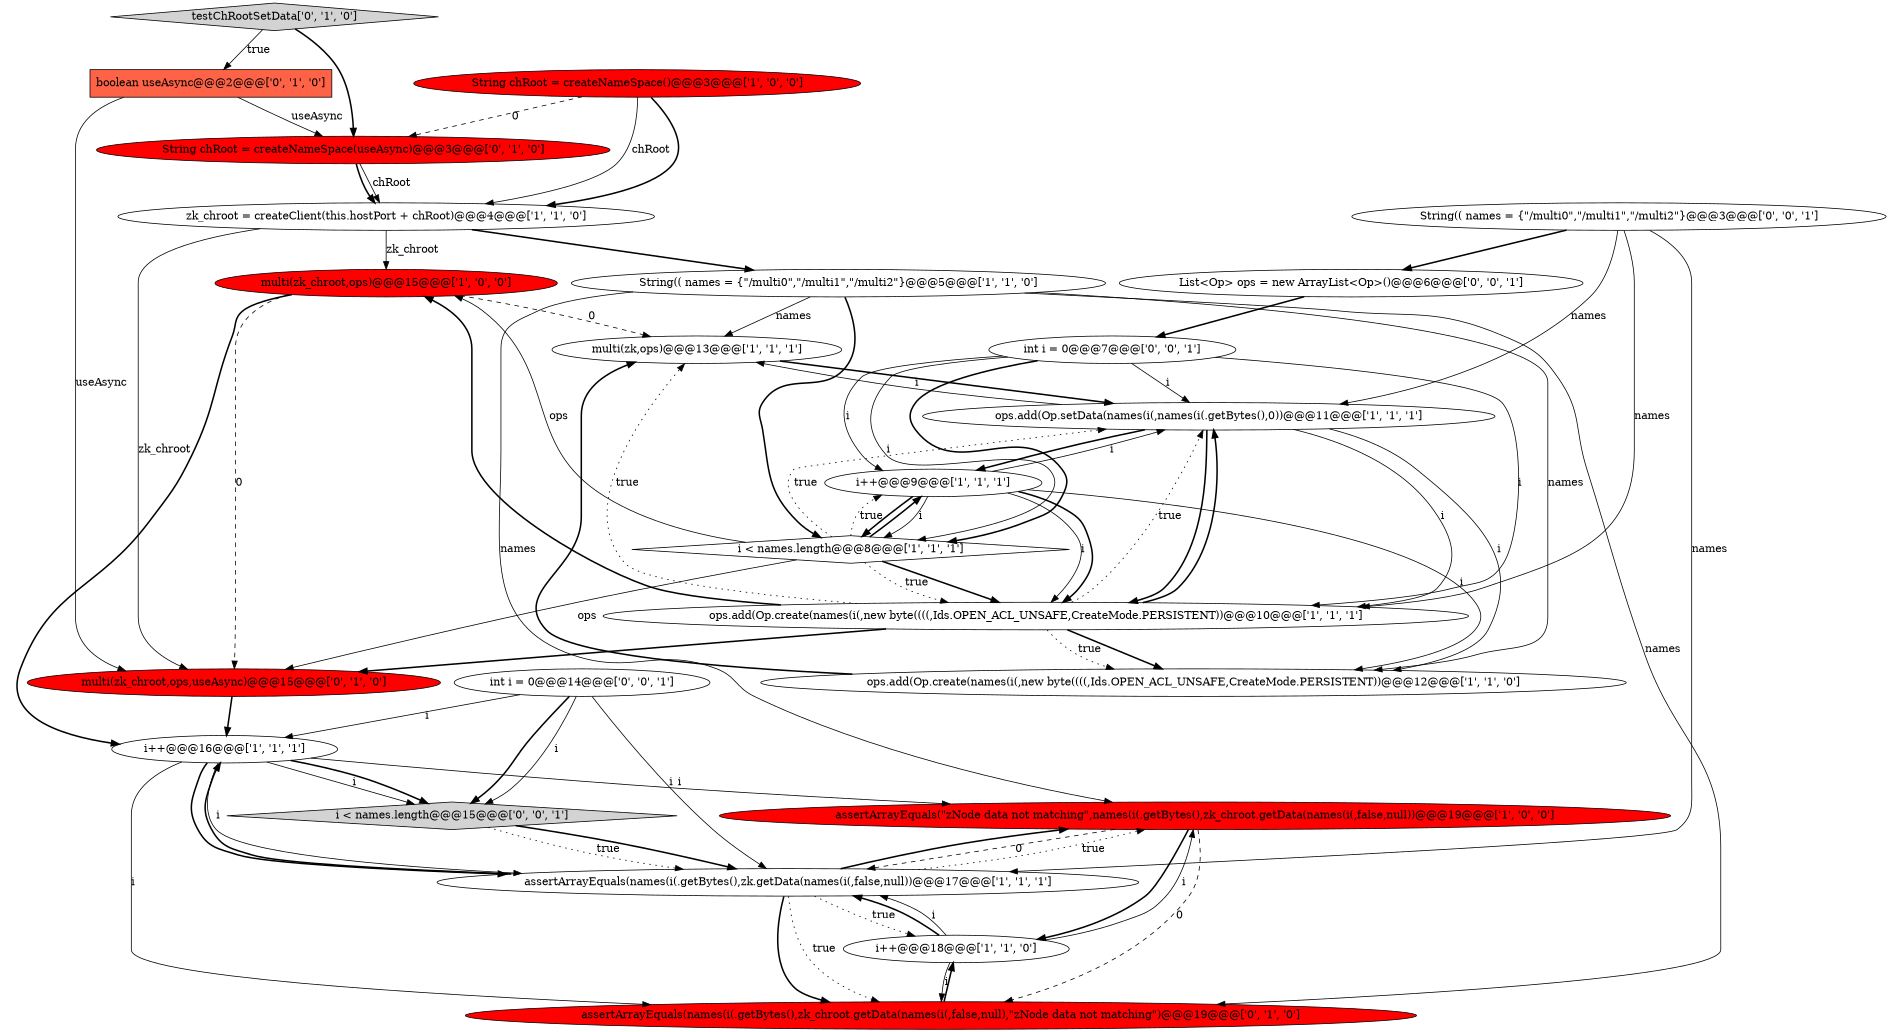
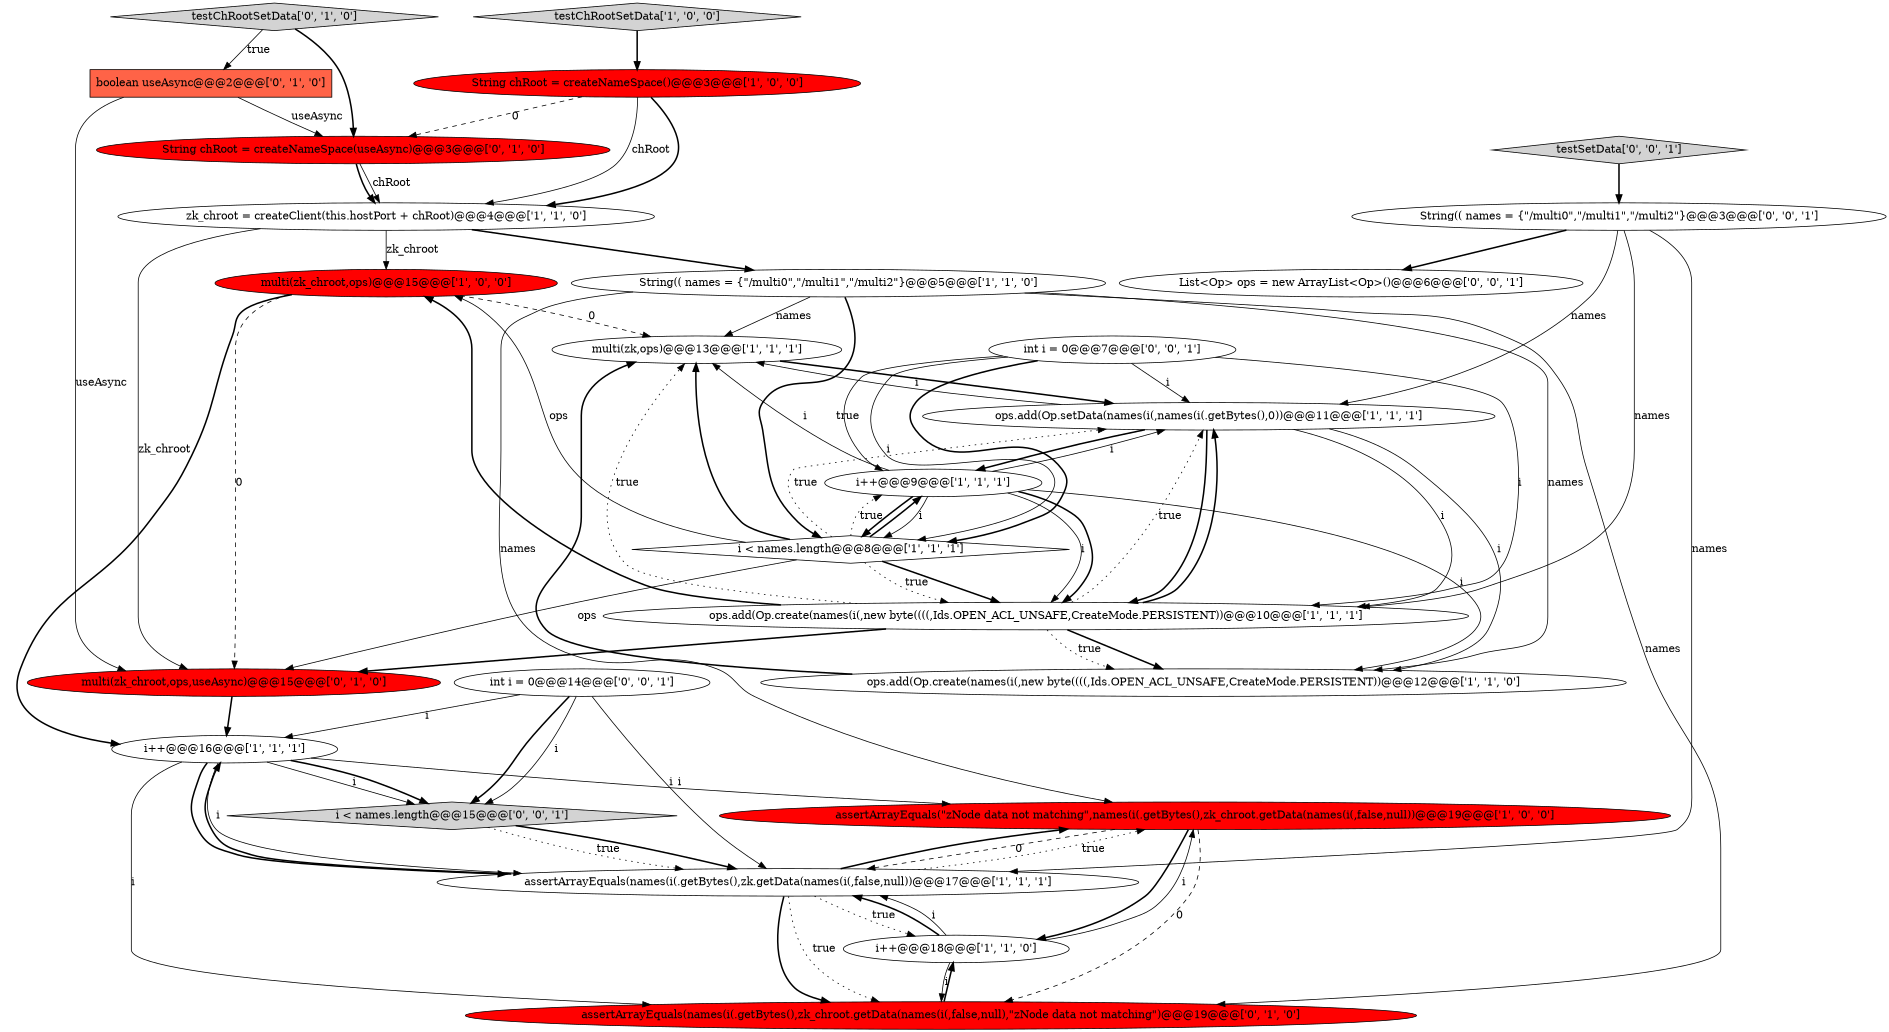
none -> (637, 17)
none -> (1619, 150)
(1234, 316) -> none
(848, 416) -> (848, 416)
none -> (800, 426)
none -> (713, 476)
